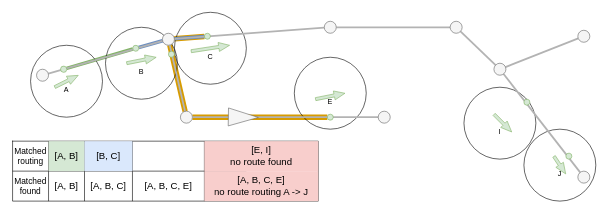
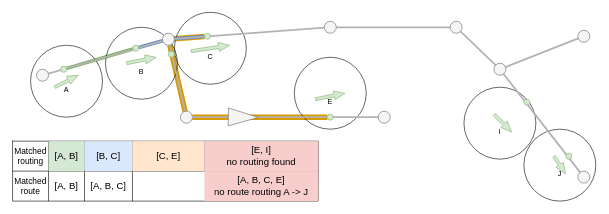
none -> (168, 156)
(261, 156) -> (261, 156)
(30, 186) -> (30, 186)
(168, 186) -> none
